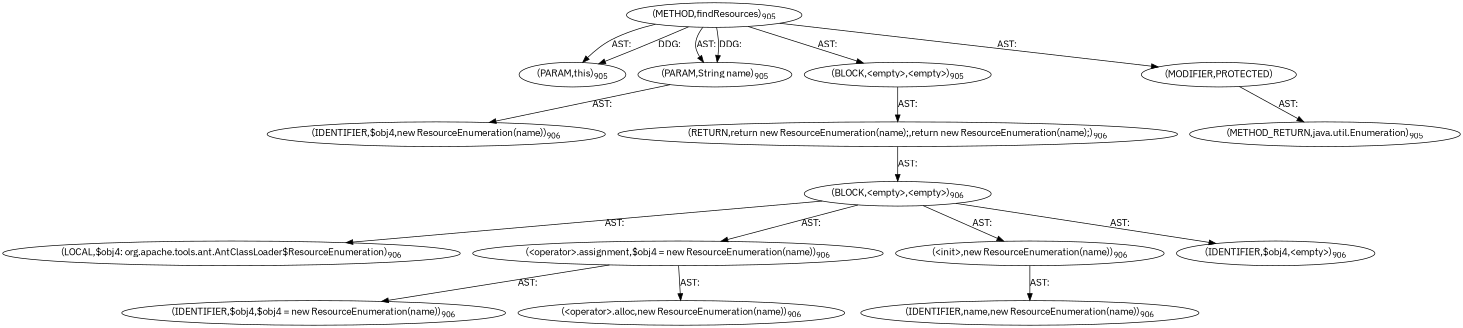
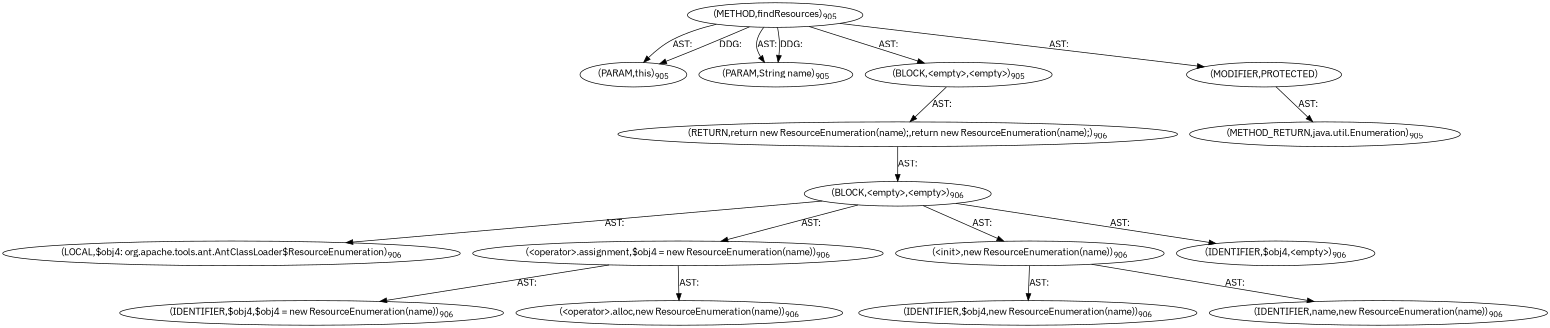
(583, 103) -> (1029, 280)
